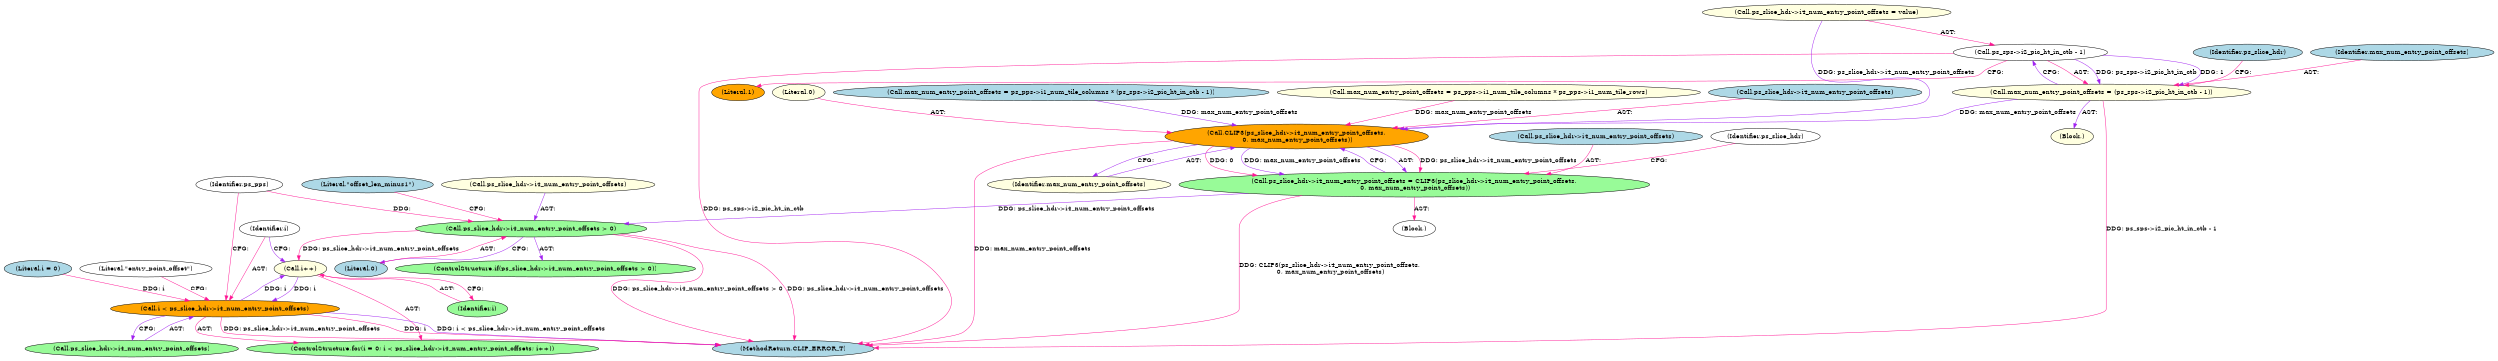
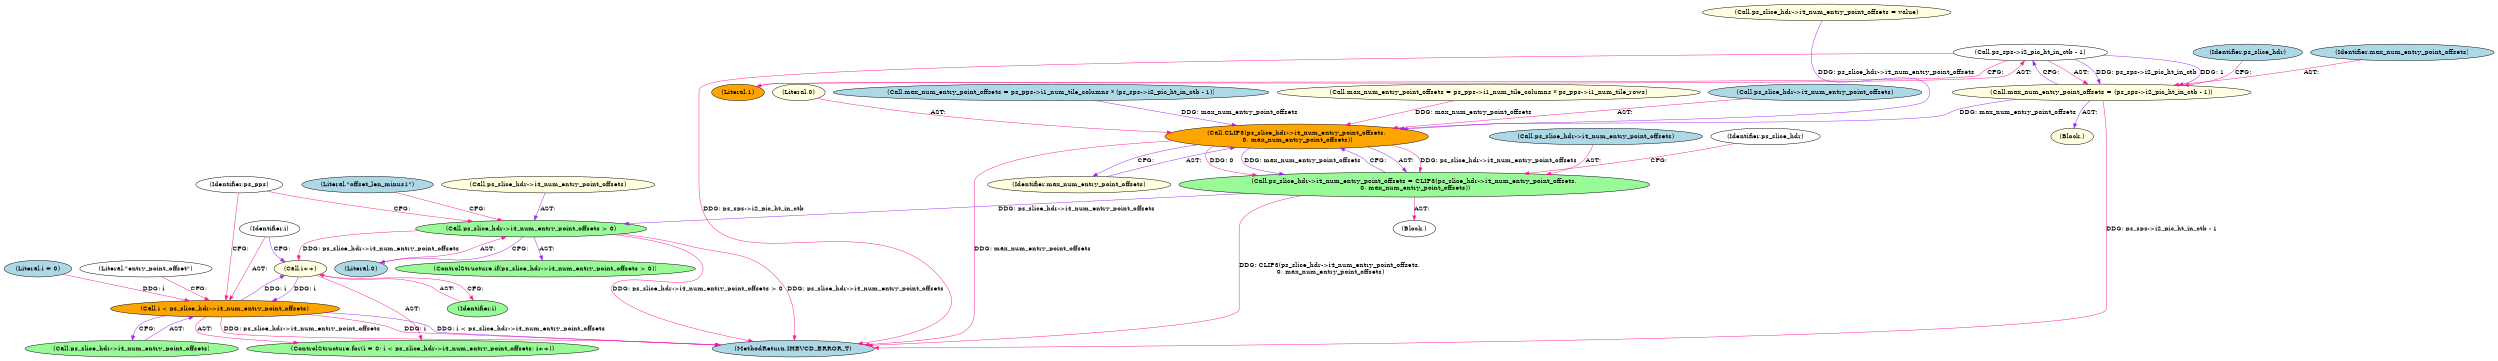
(1928, 32) -> (1391, 83)
(403, 209) -> (403, 209)
(793, 349) -> (793, 349)
